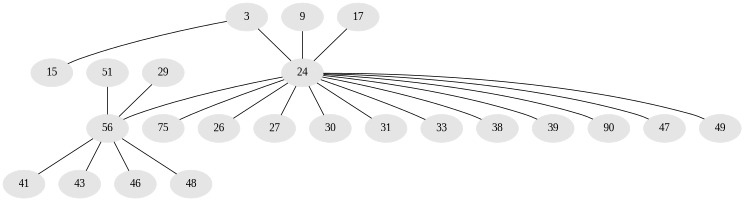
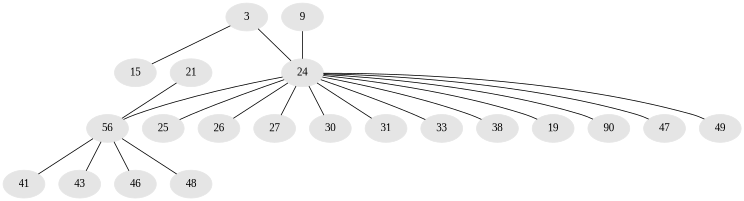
(358, 17) -> none
(108, 73) -> (191, 73)
(163, 73) -> none
(163, 128) -> (163, 128)
(553, 128) -> (553, 128)
